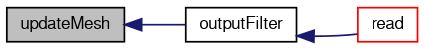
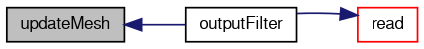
(336, 36) -> (319, 13)
